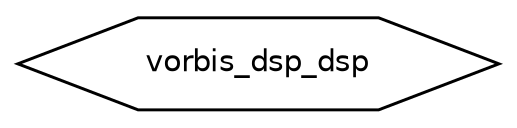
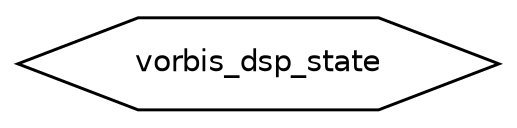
(258, 64) -> (258, 64)
